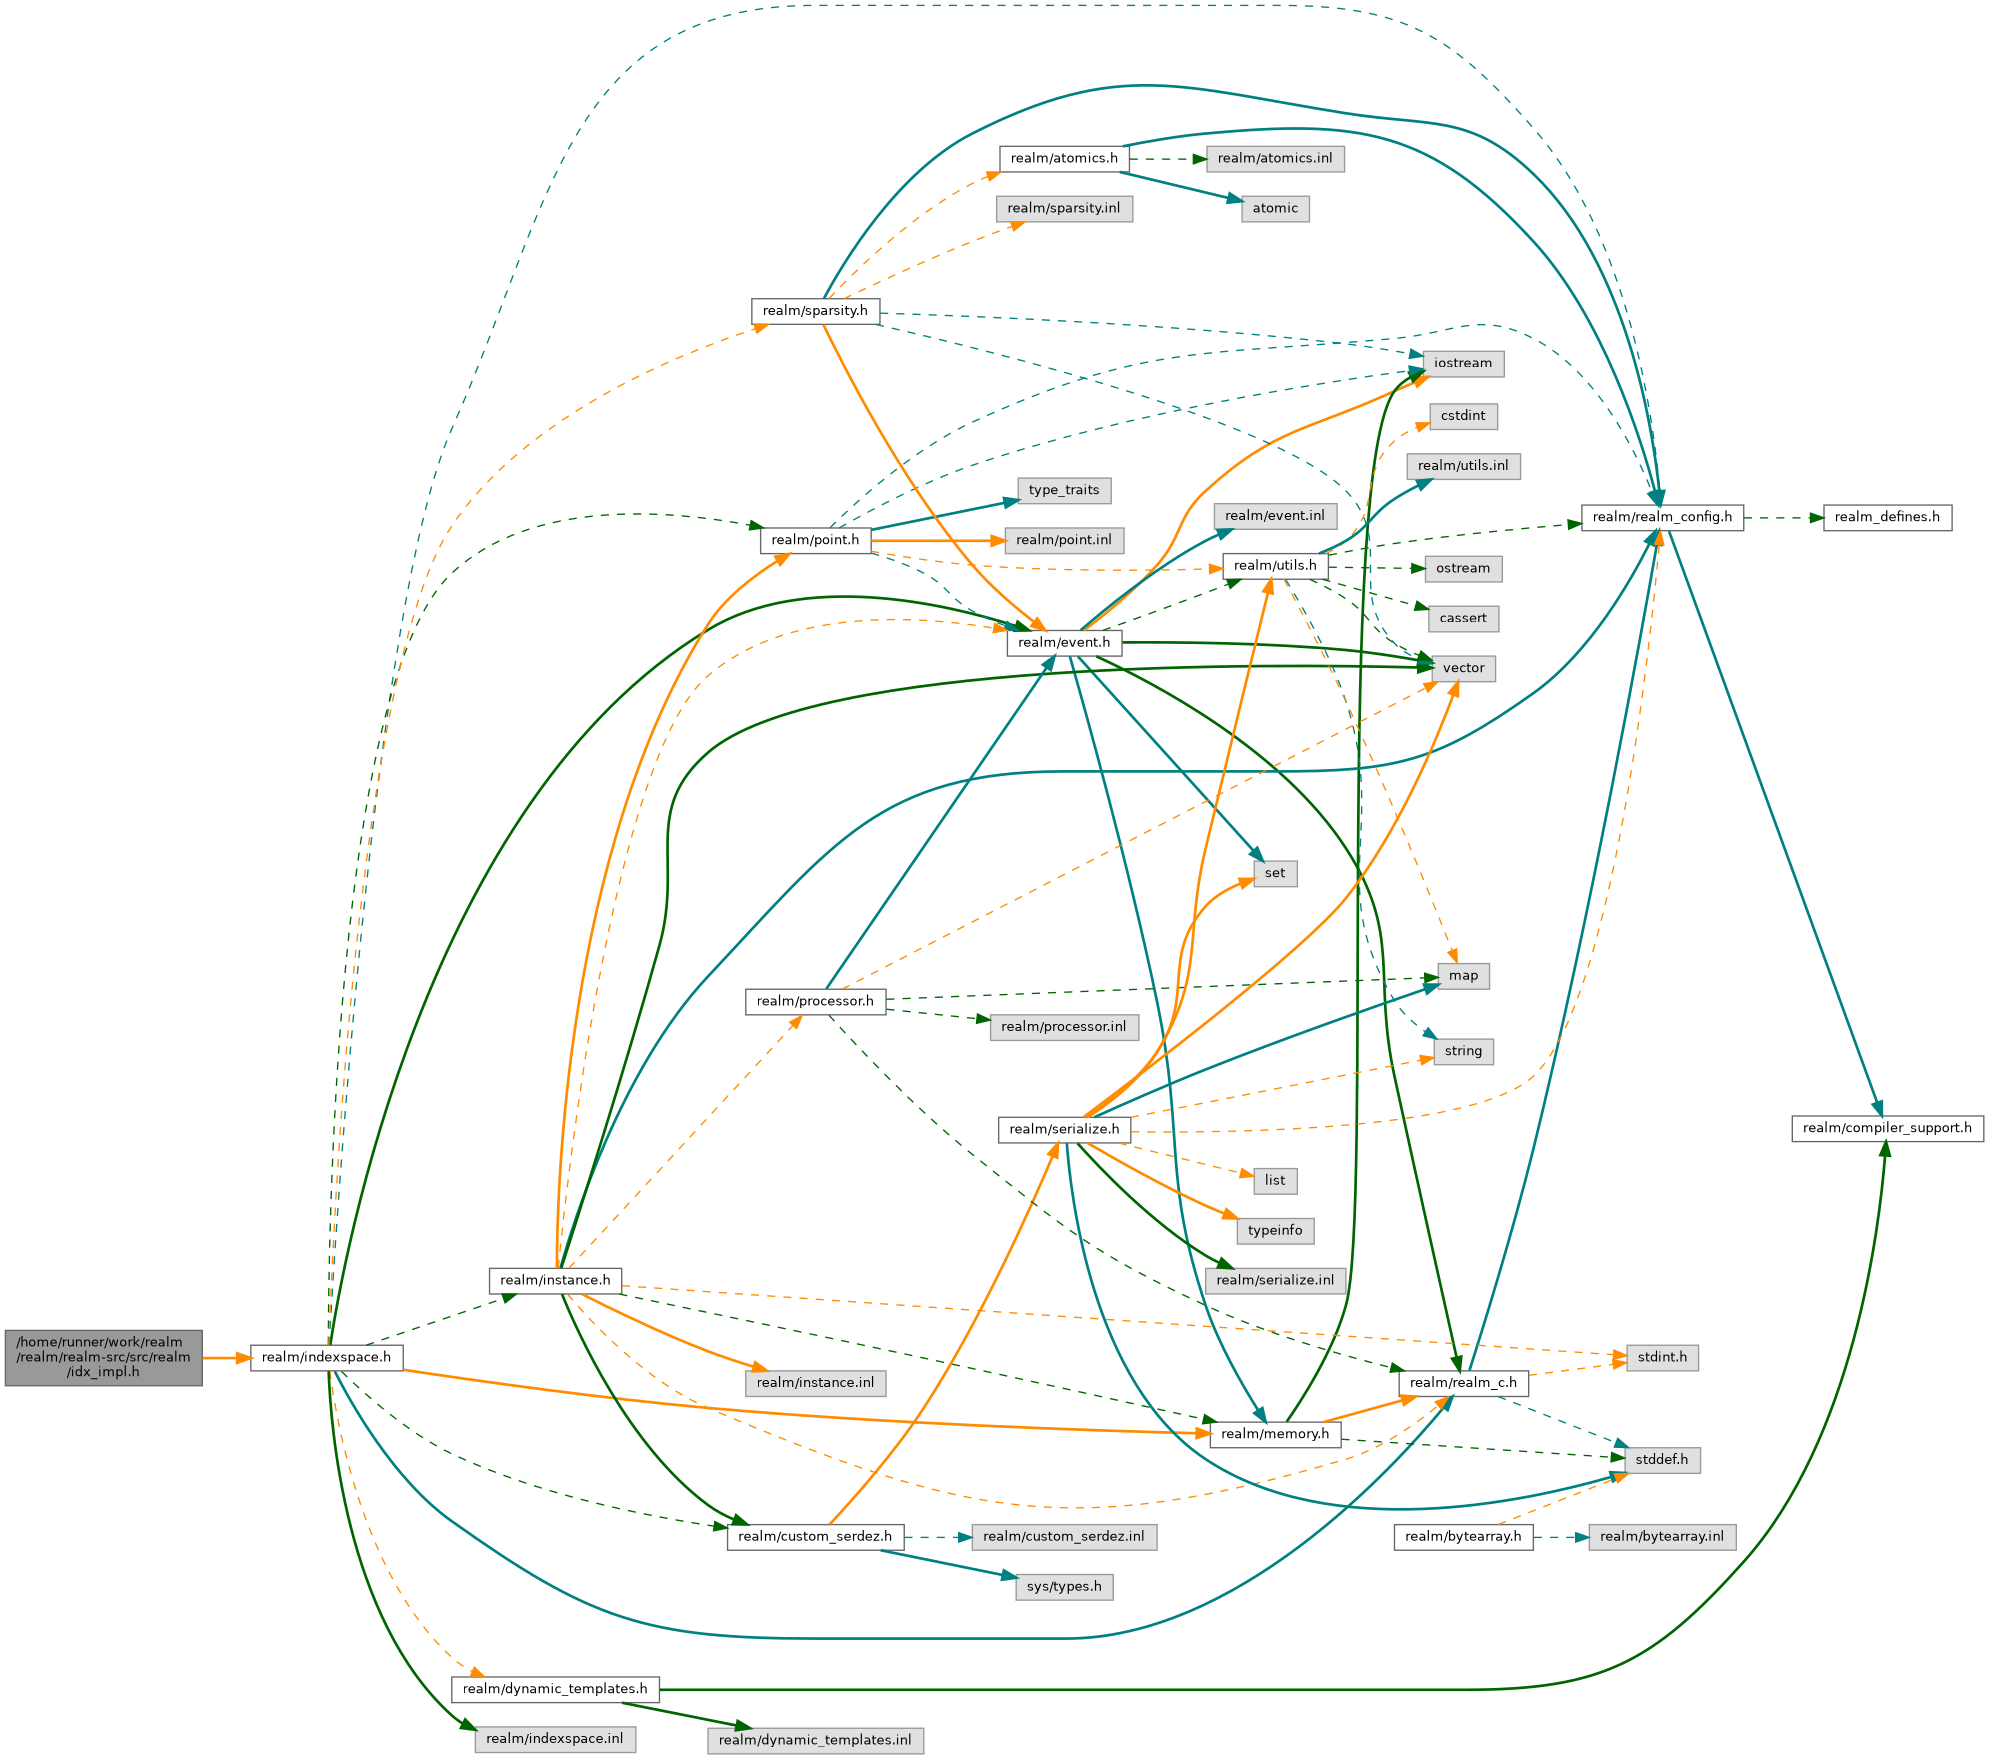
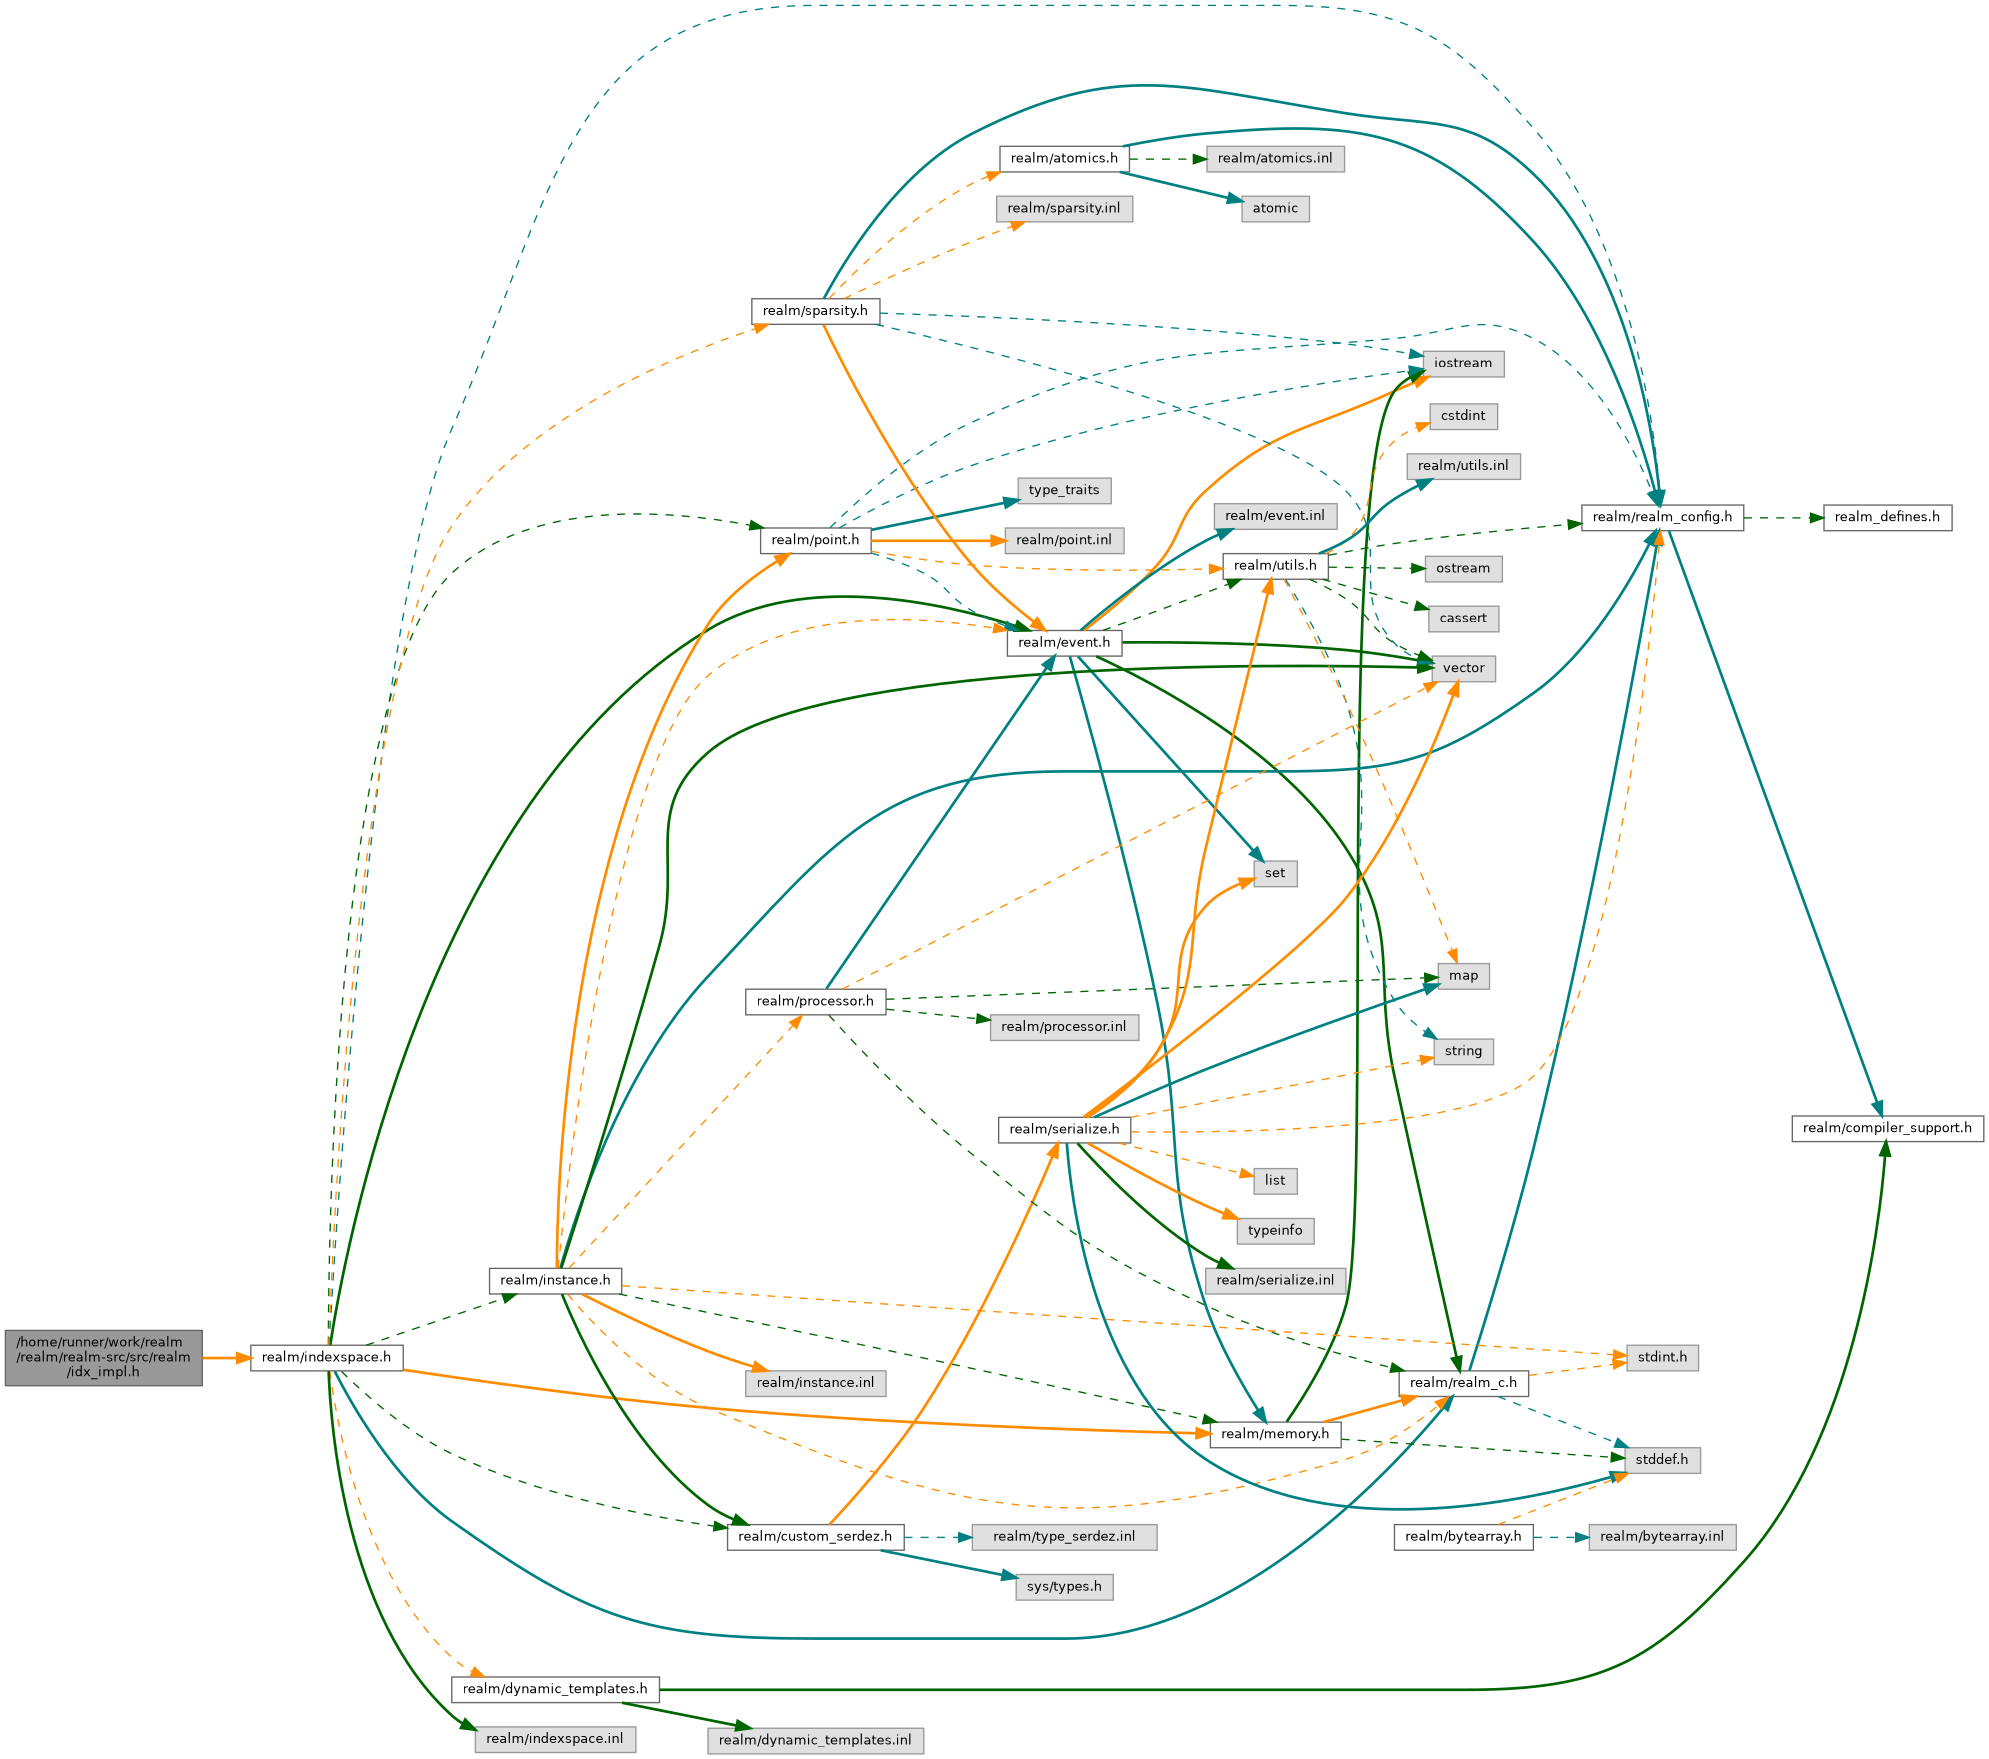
(1065, 1537) -> (1065, 1537)
